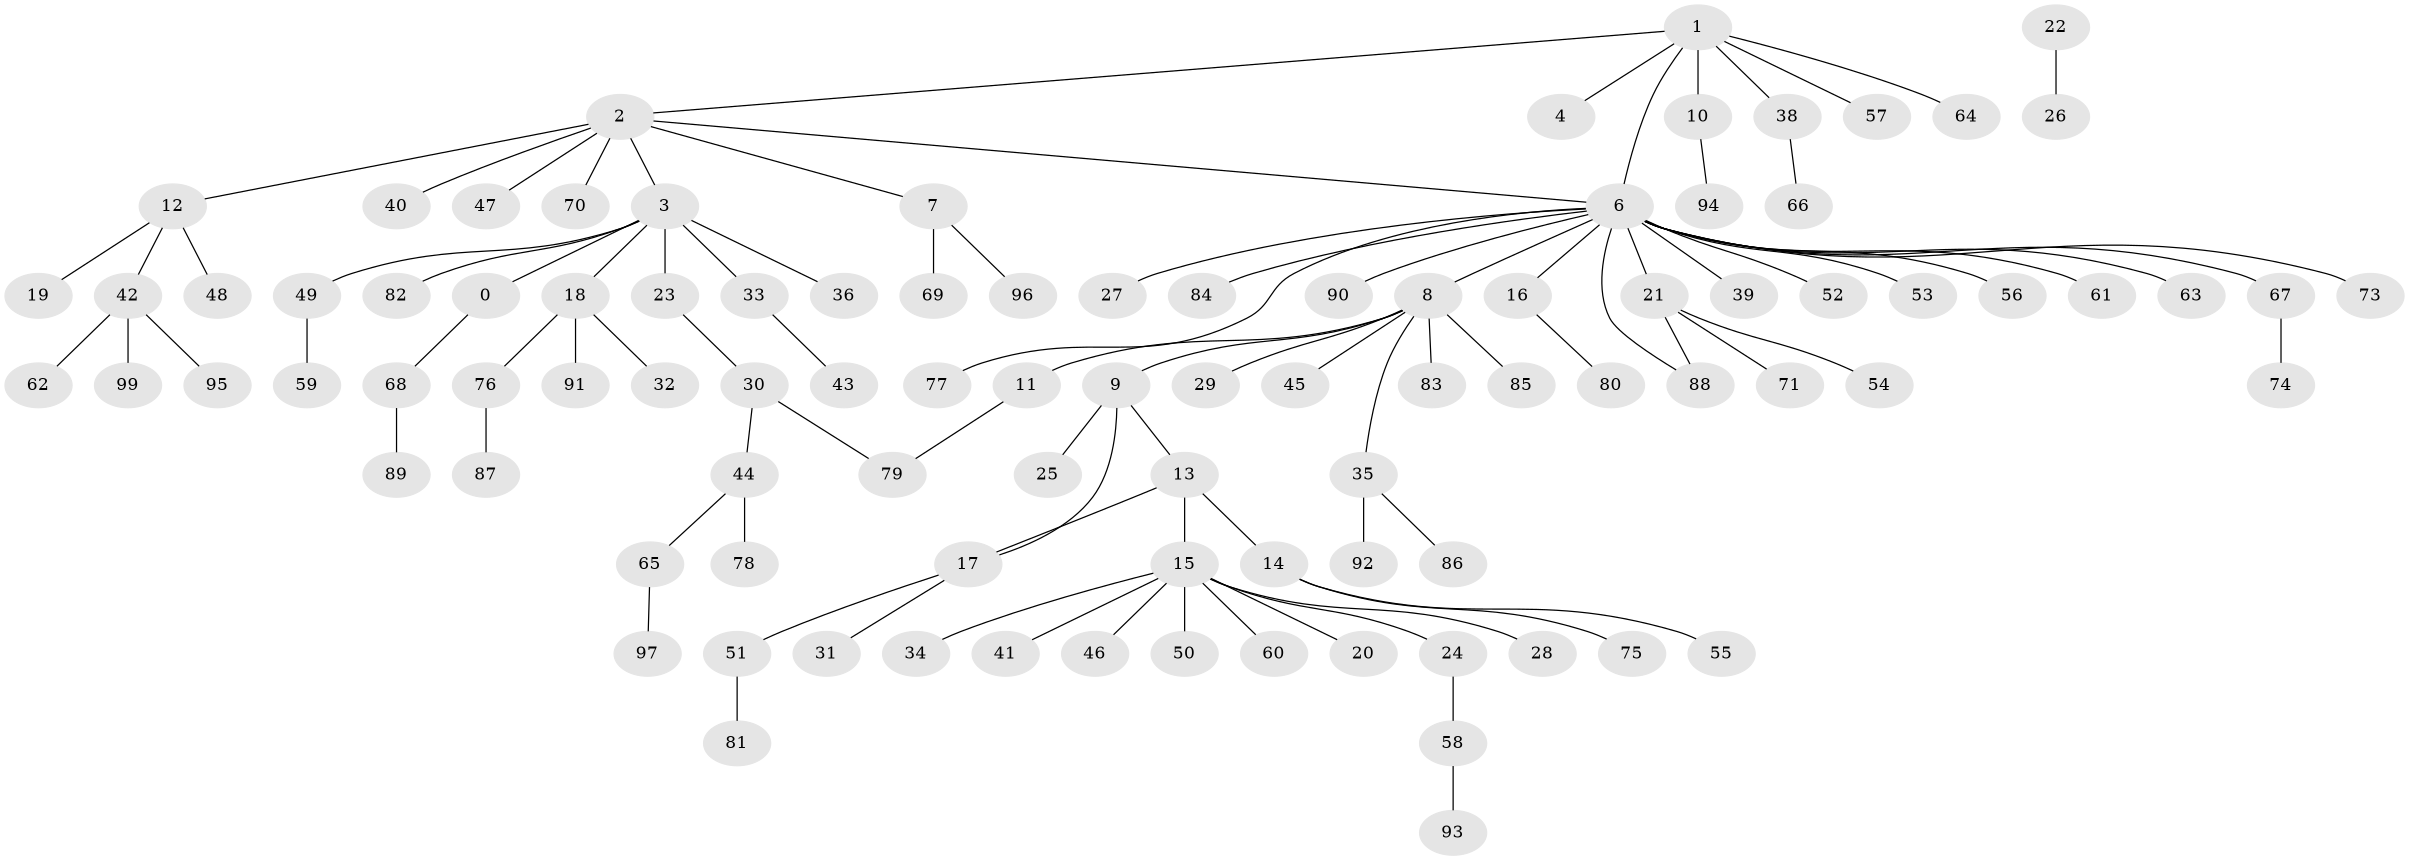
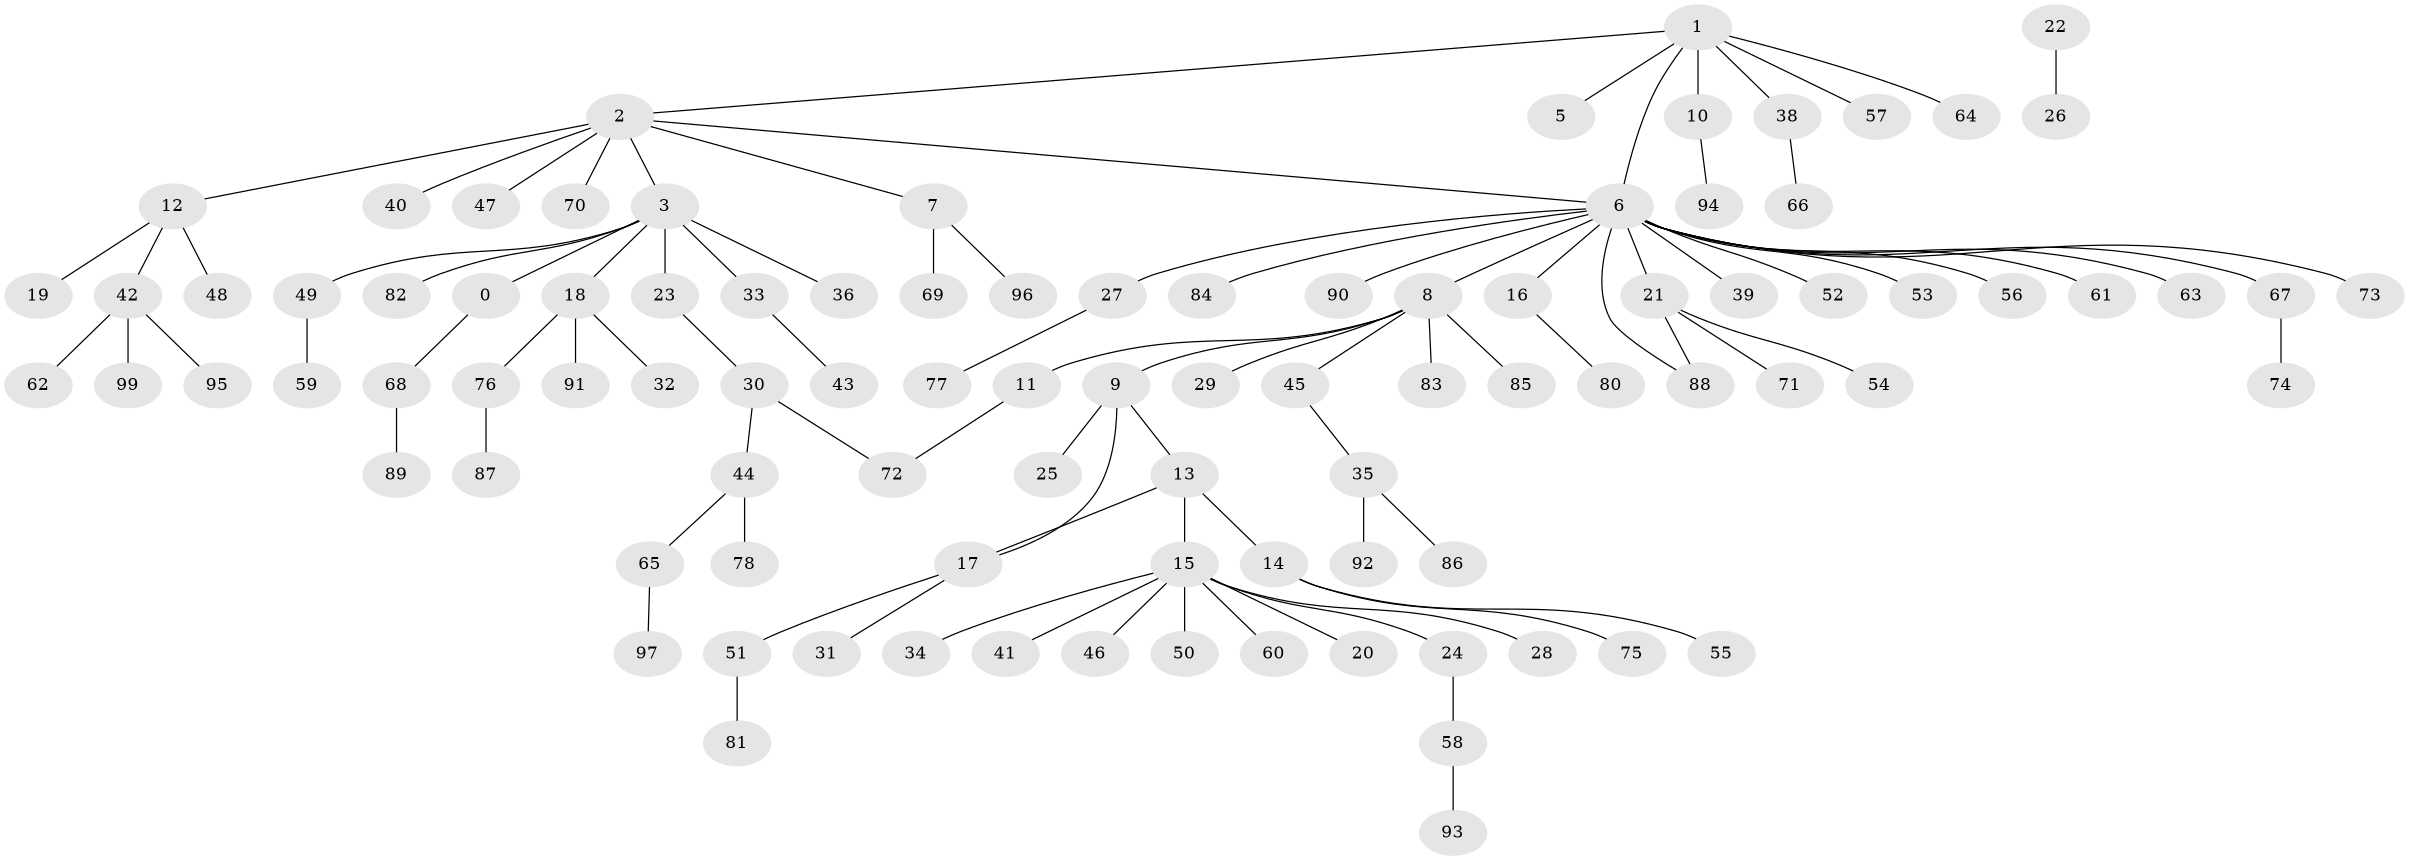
(1561, 117) -> (1561, 117)
(1273, 292) -> (1025, 341)
(1381, 381) -> (1329, 430)
(893, 475) -> (893, 475)
